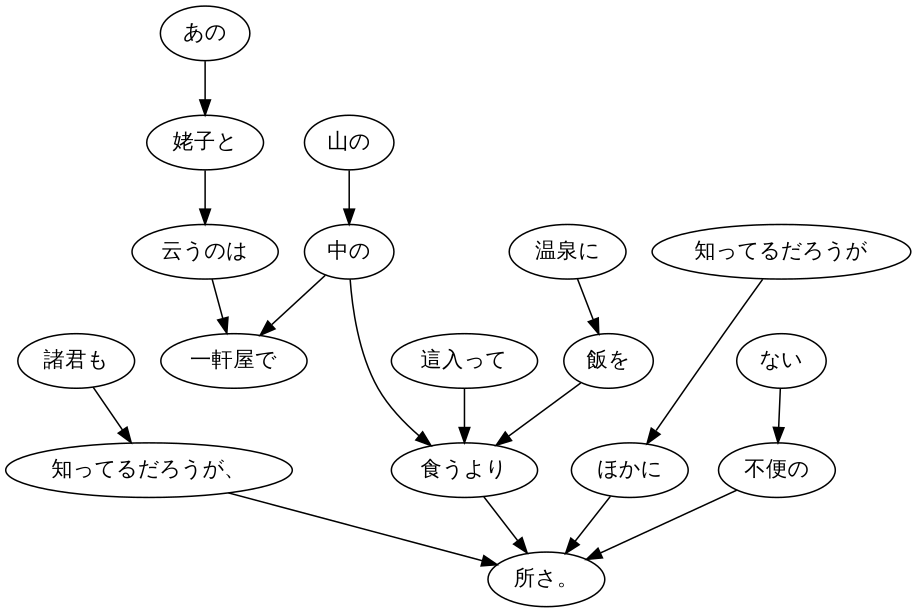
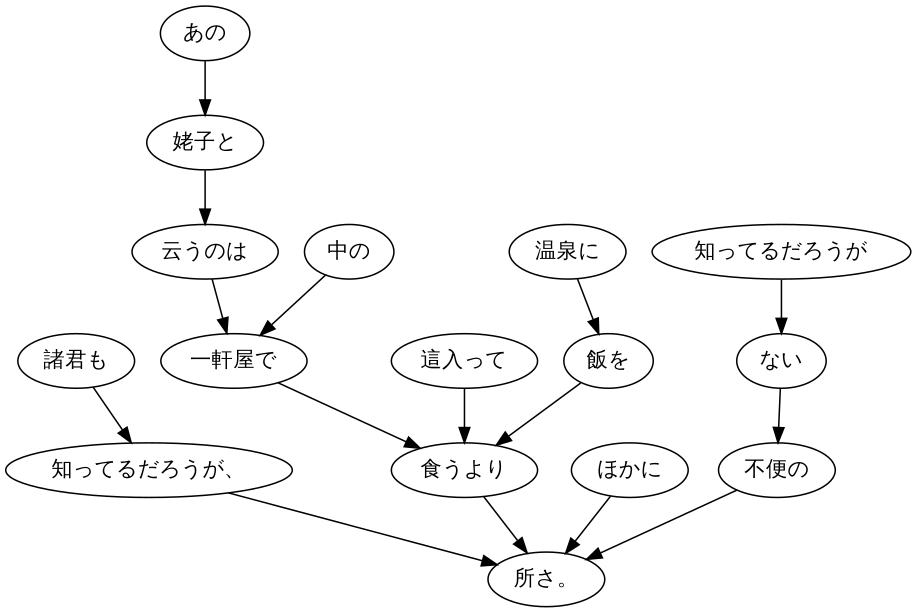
(349, 143) -> none
(709, 355) -> (781, 299)
(368, 365) -> (342, 412)
